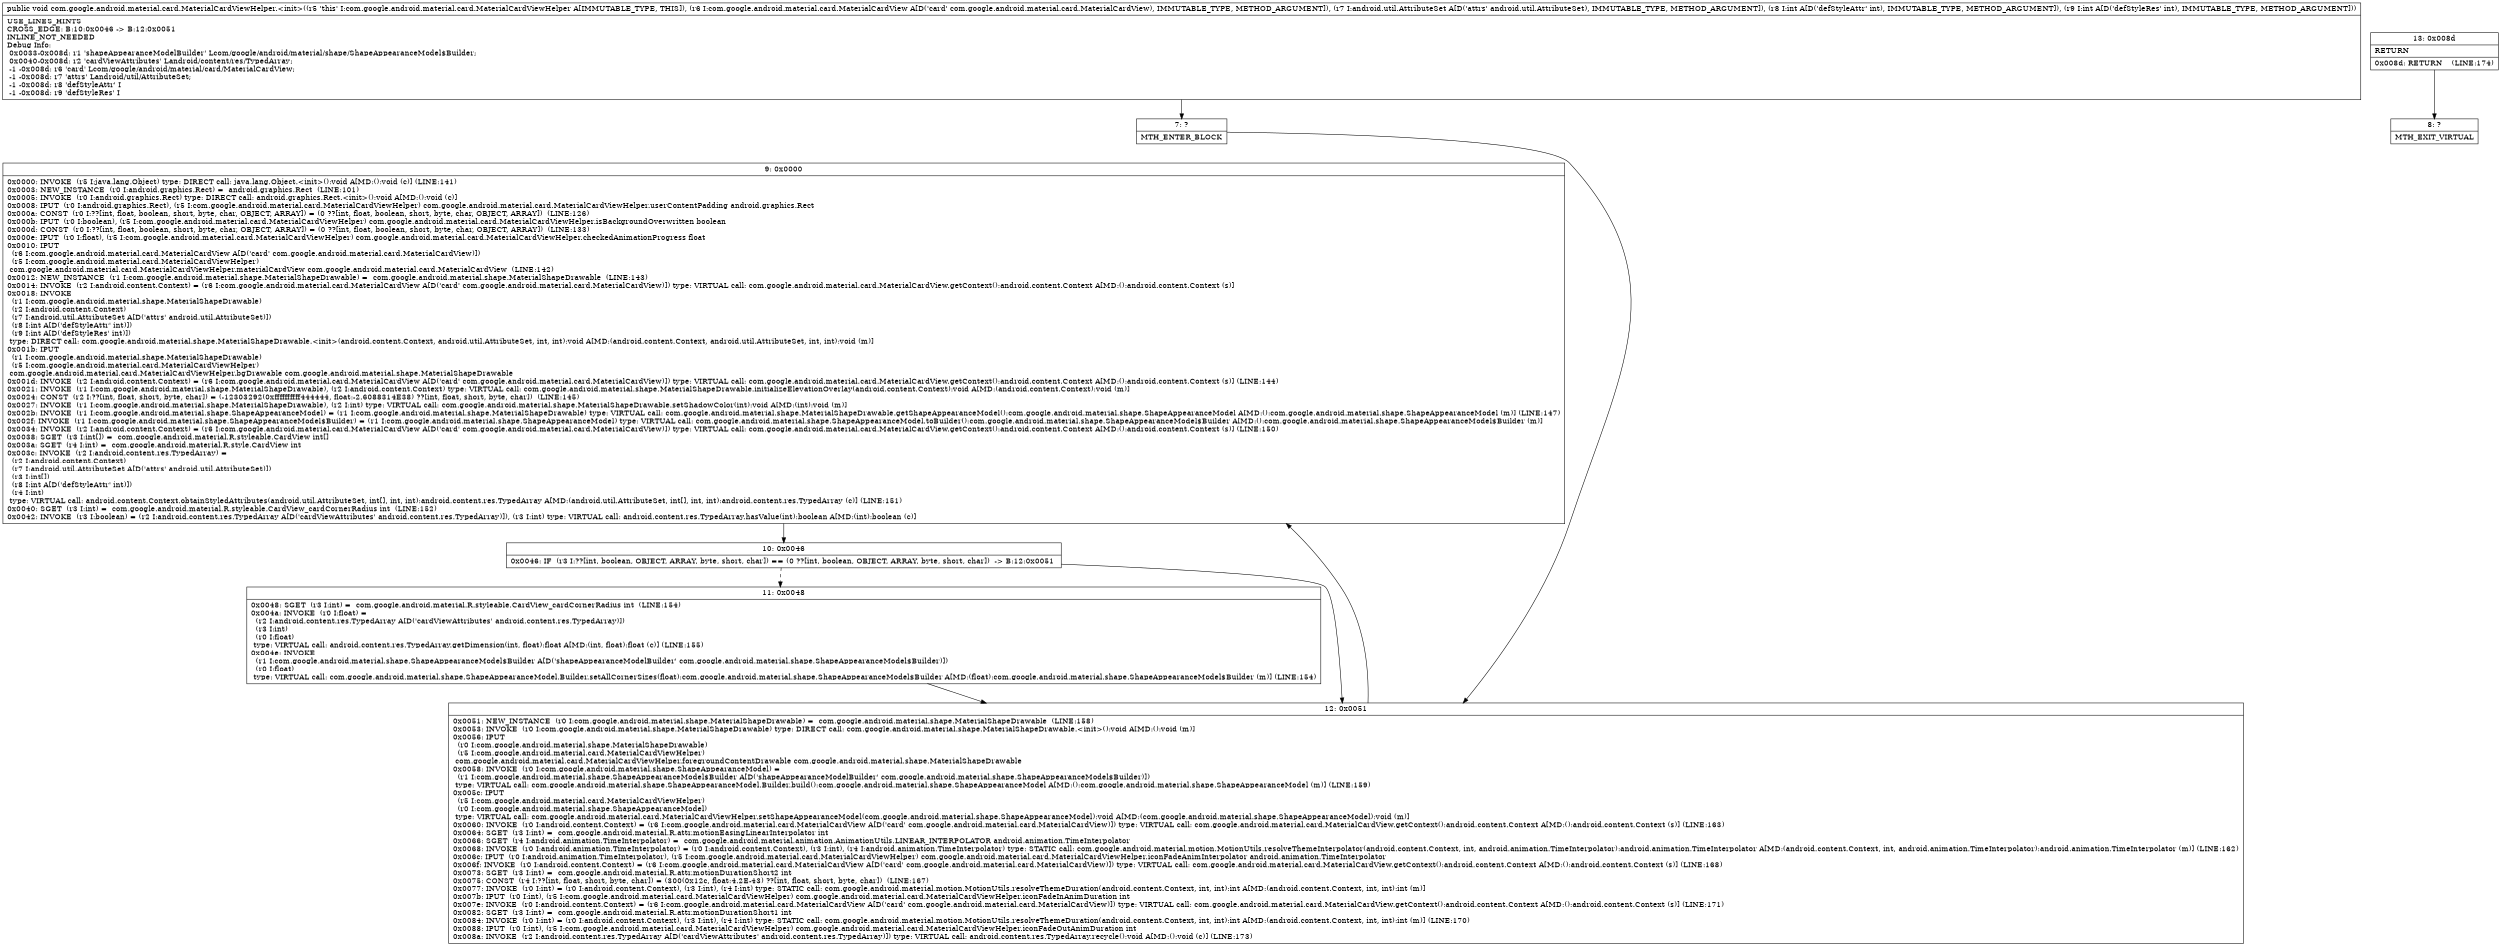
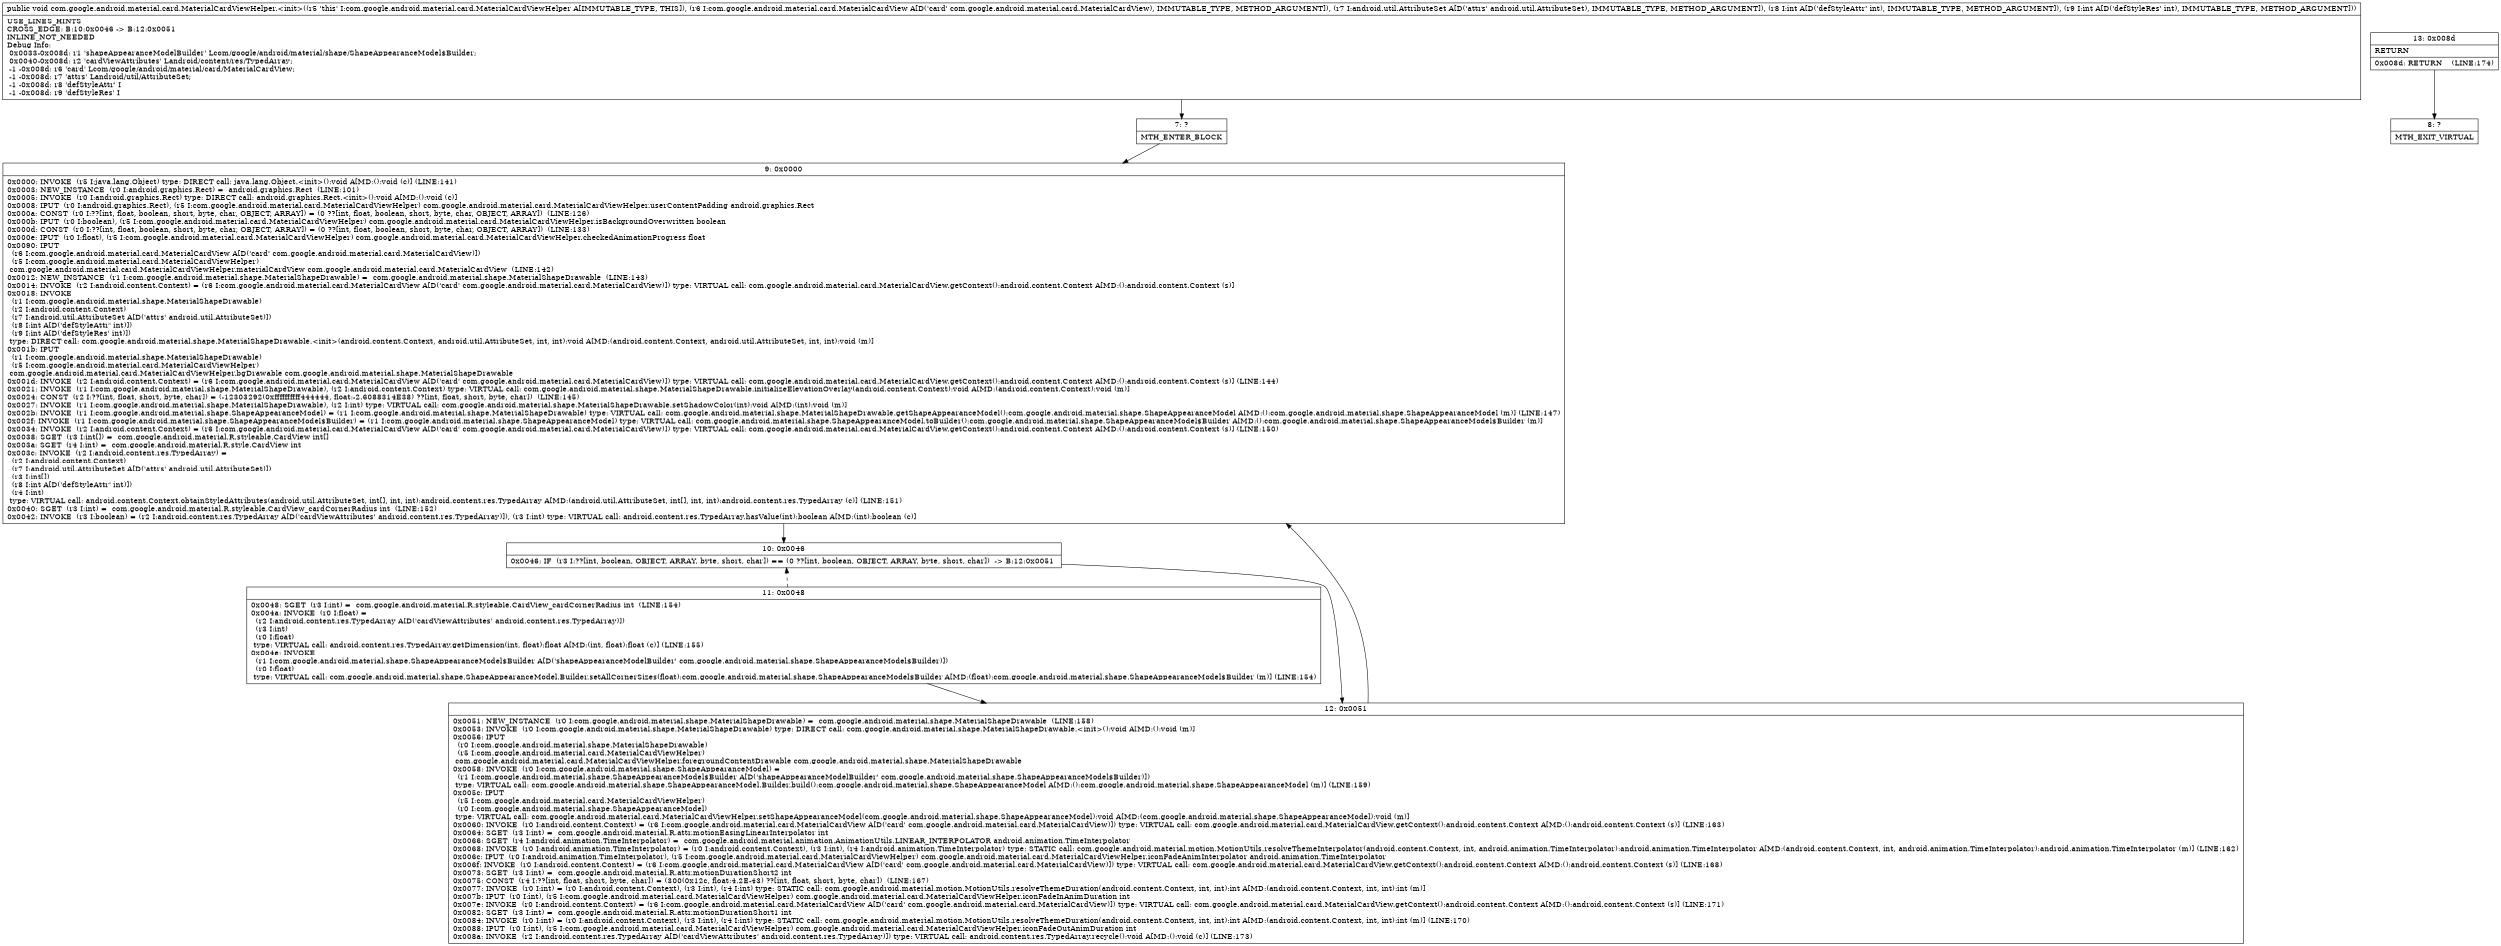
(36, 246) -> (36, 246)
(1627, 269) -> (1143, 152)
(781, 575) -> (787, 580)
